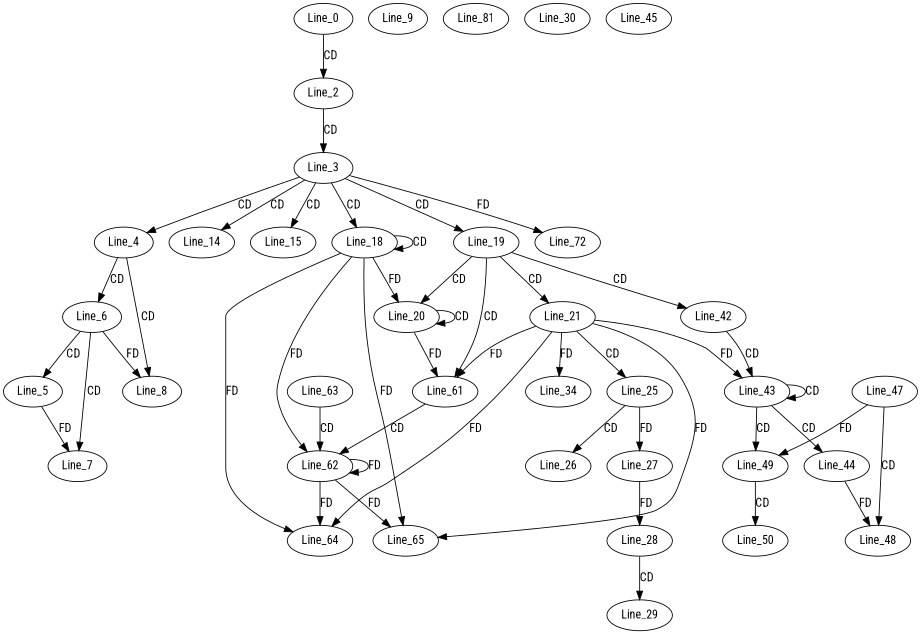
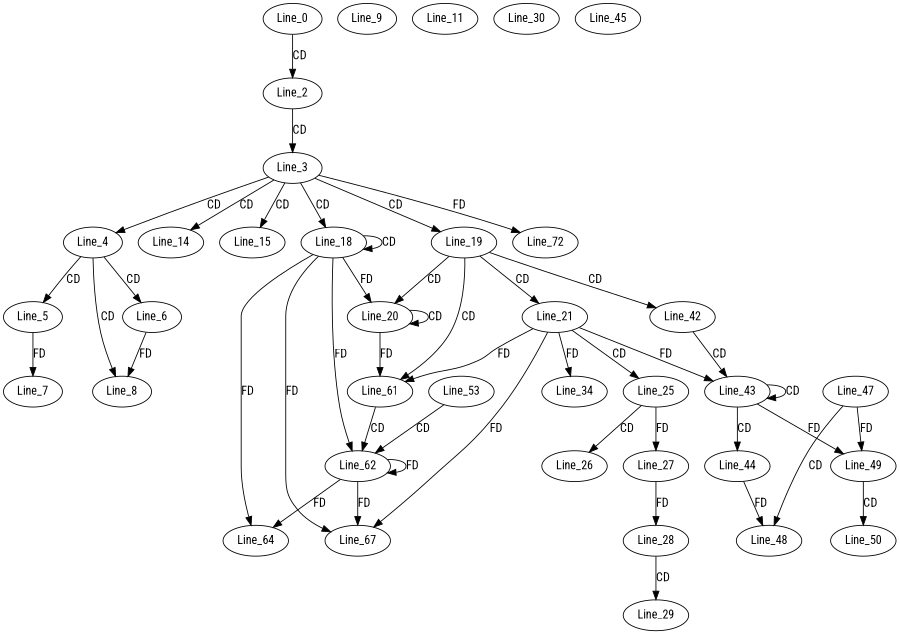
(476, 19) -> (445, 19)
(64, 351) -> (64, 276)
(85, 387) -> none
(320, 392) -> (461, 392)
(763, 429) -> (814, 429)
(453, 436) -> none
(406, 541) -> (358, 541)
